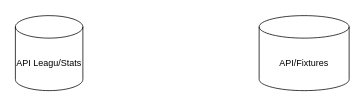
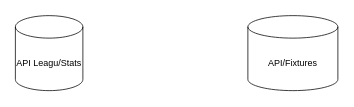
(304, 53) -> (293, 53)
